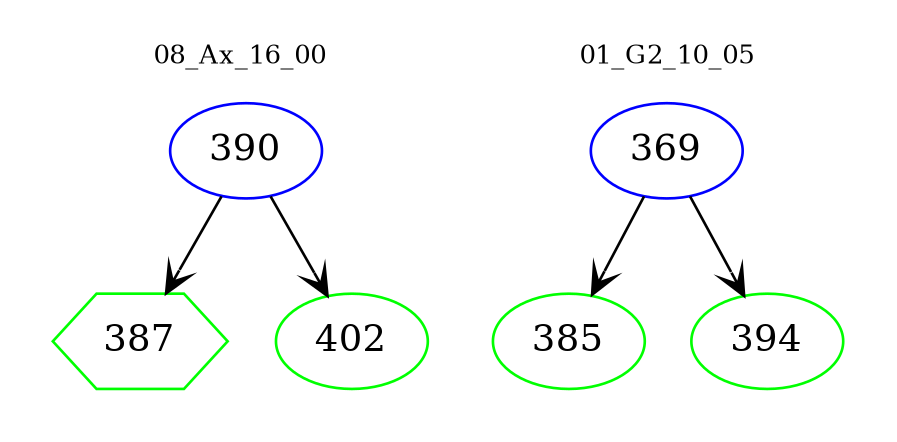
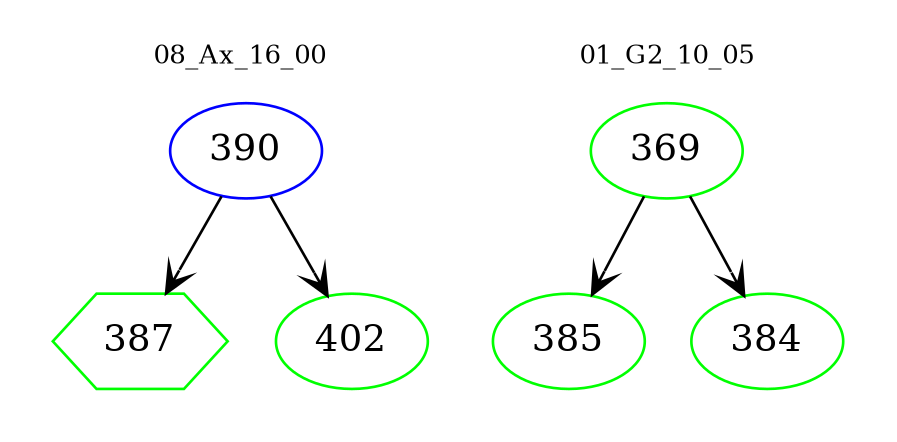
(667, 151) -> (667, 151)
(767, 341) -> (767, 341)
